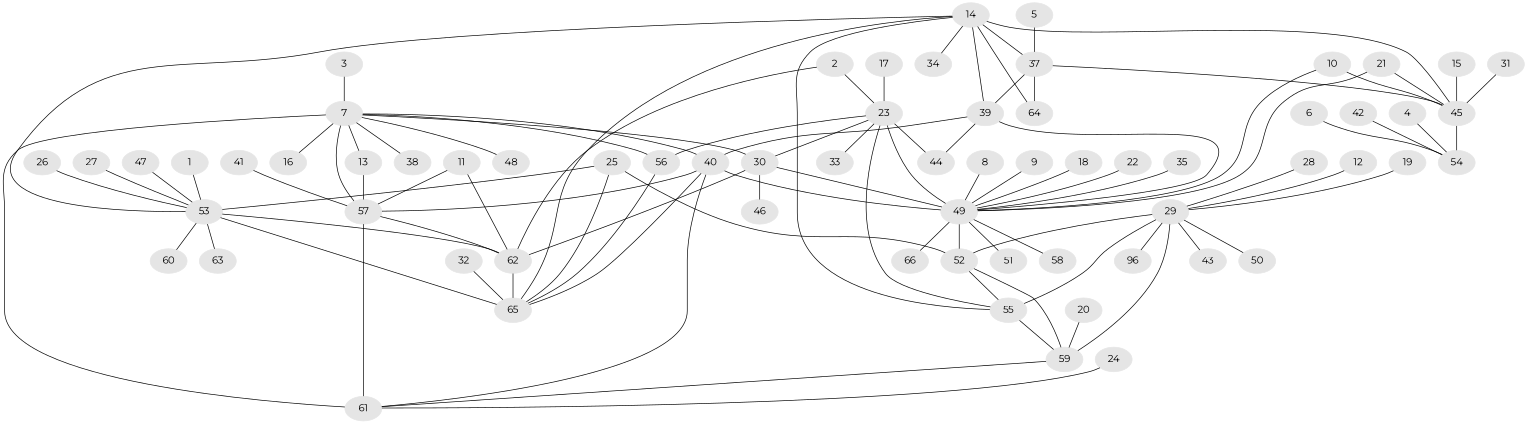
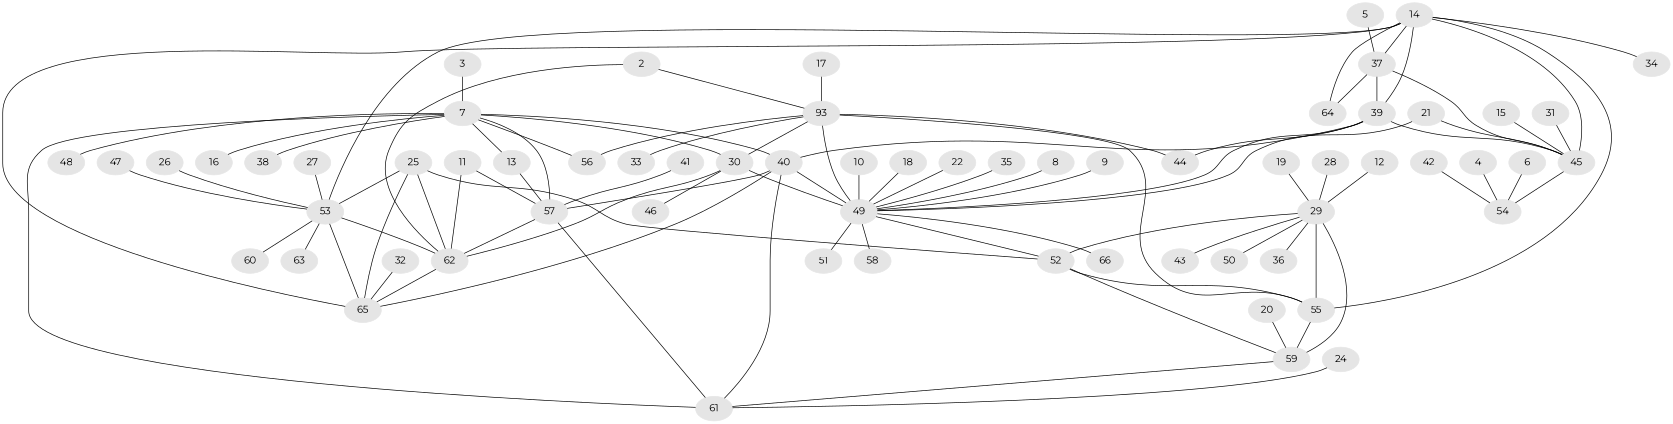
(1395, 89) -> (1477, 138)
(884, 113) -> (821, 113)
(190, 163) -> none
none -> (431, 212)
(601, 249) -> none
(1133, 261) -> (1279, 261)
